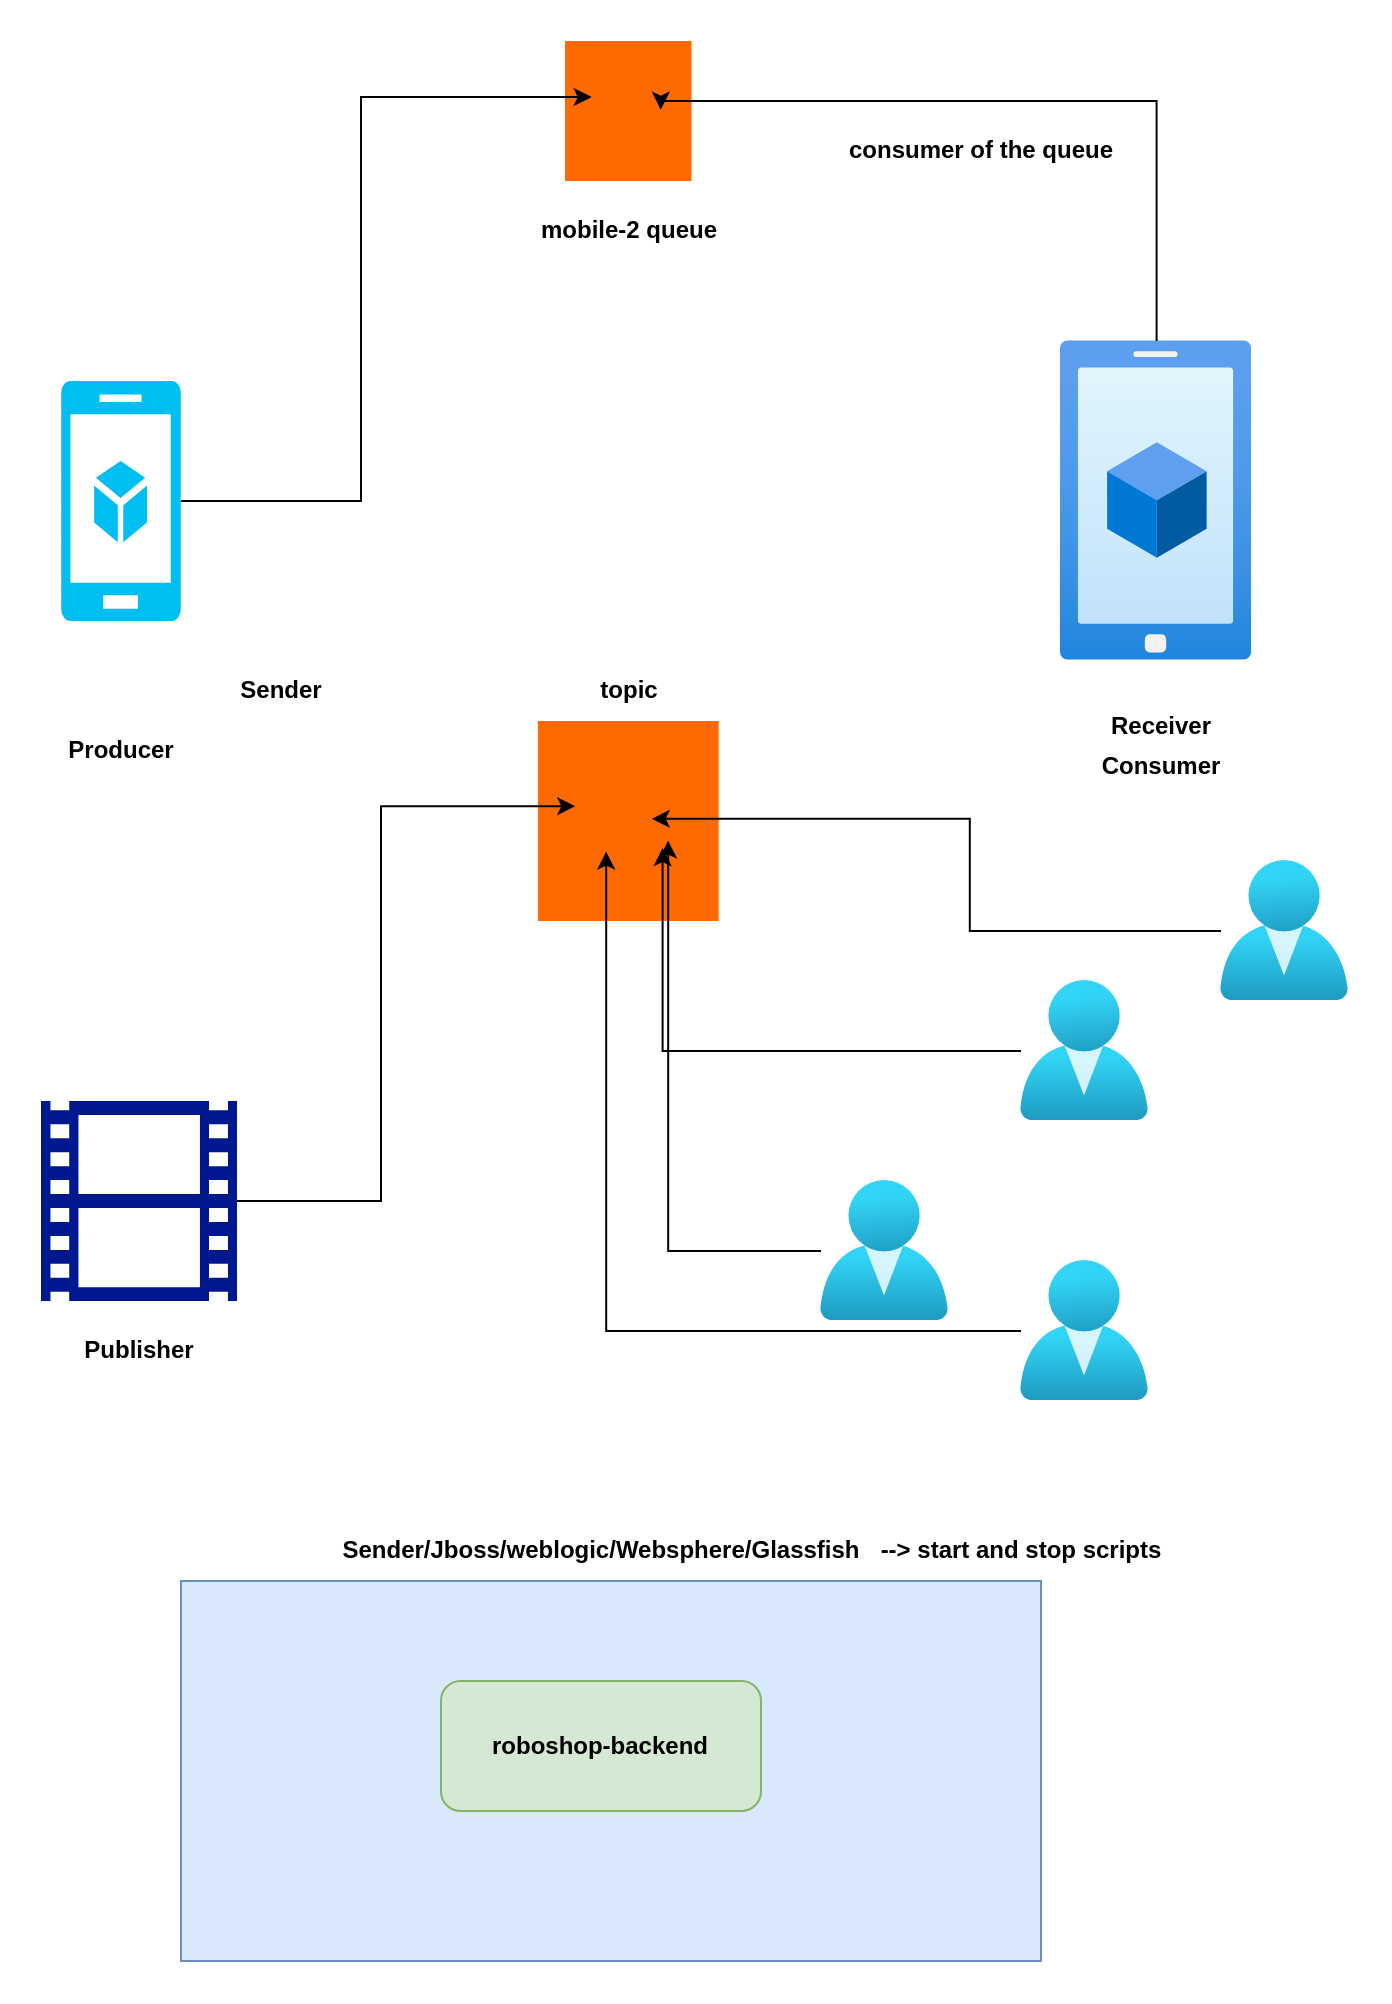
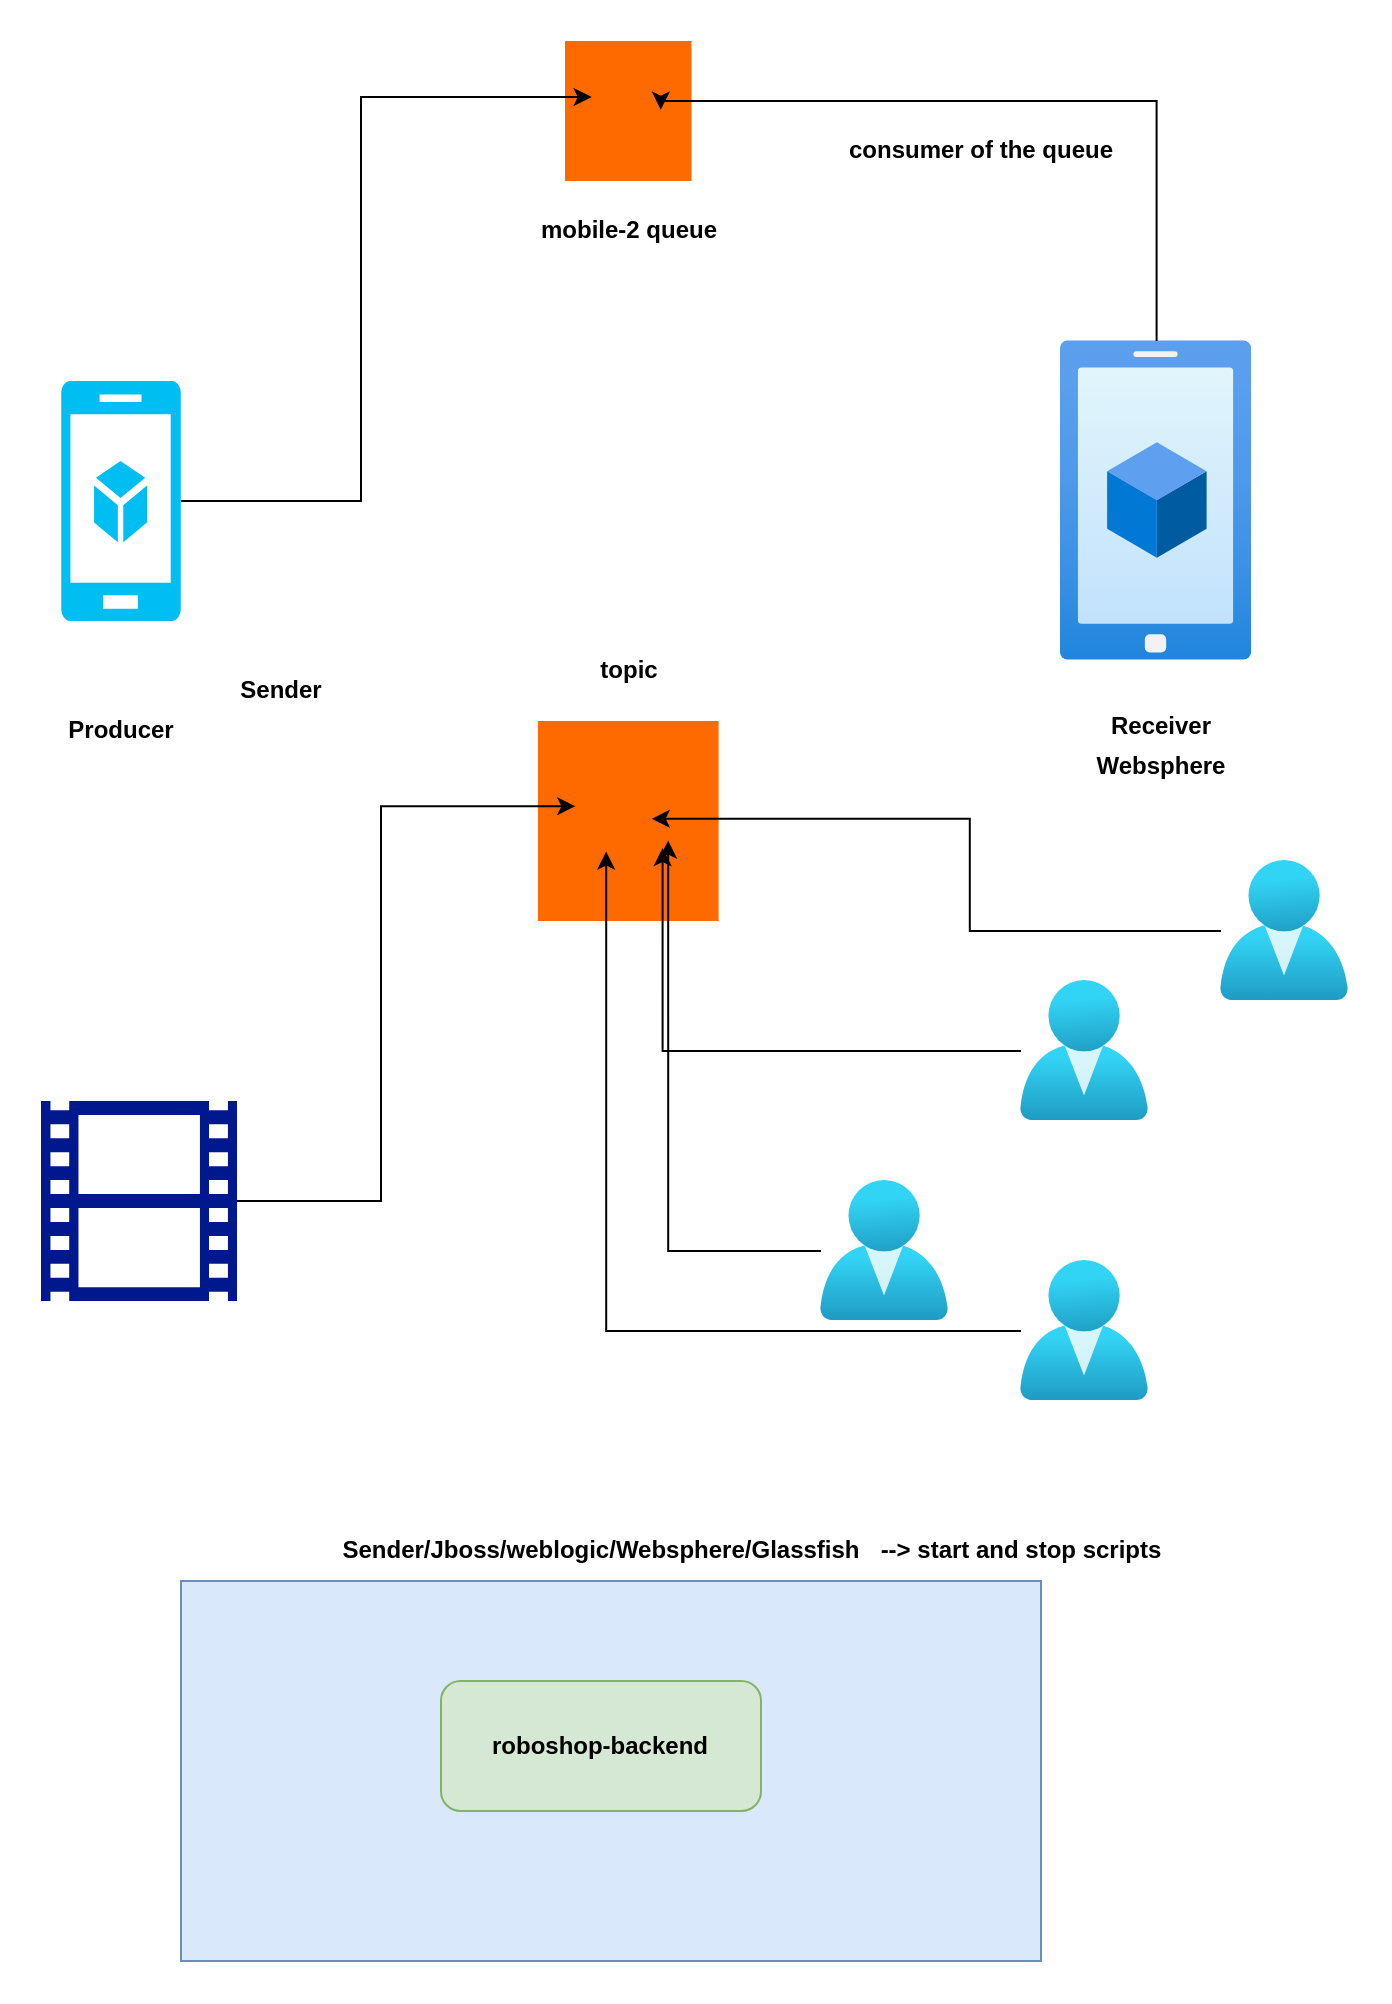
(628, 691) -> (628, 671)
(121, 751) -> (121, 731)
(1162, 767) -> (1162, 767)
(139, 1351) -> none
